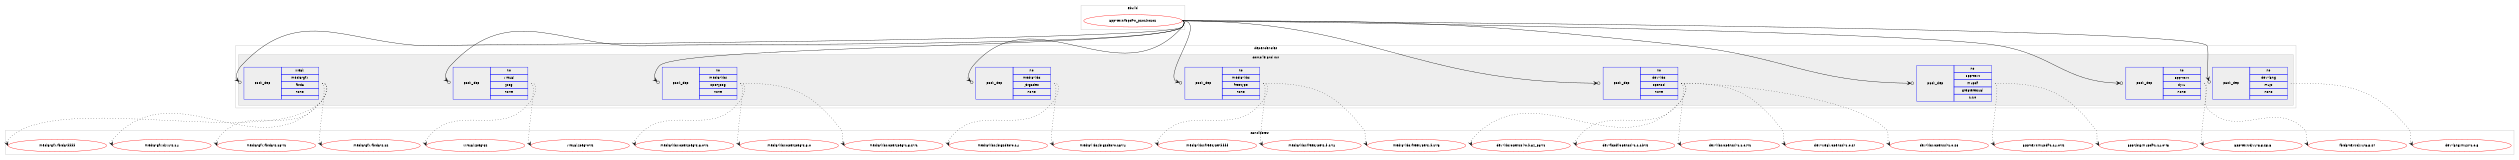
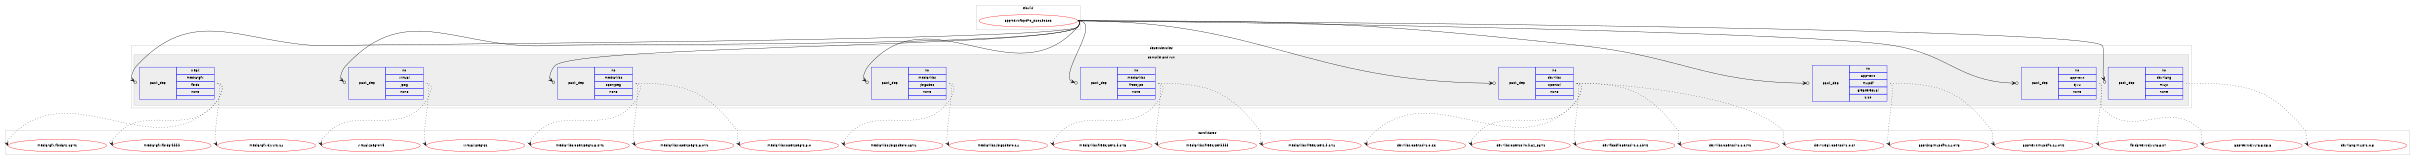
(371, 146) -> none
(580, 146) -> (371, 146)
